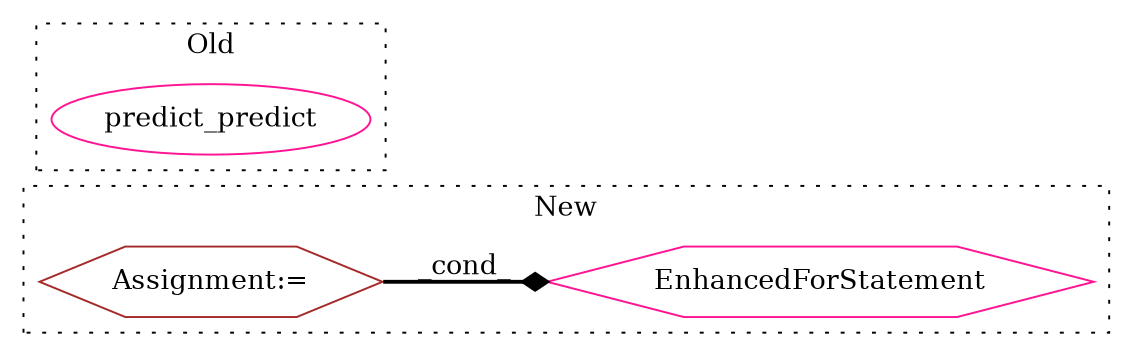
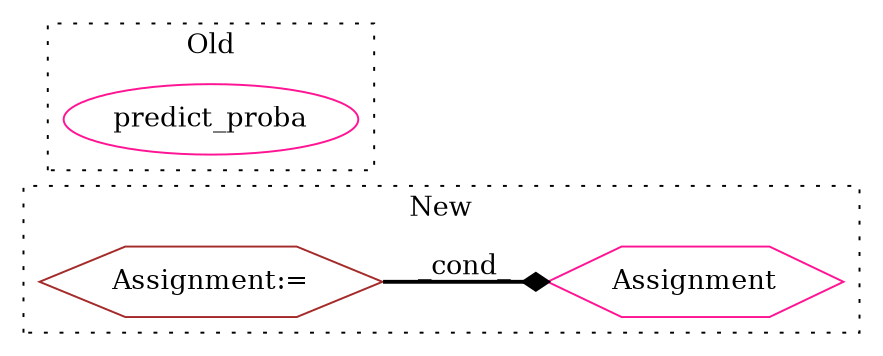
(211, 119) -> (211, 119)
(820, 282) -> (696, 282)
